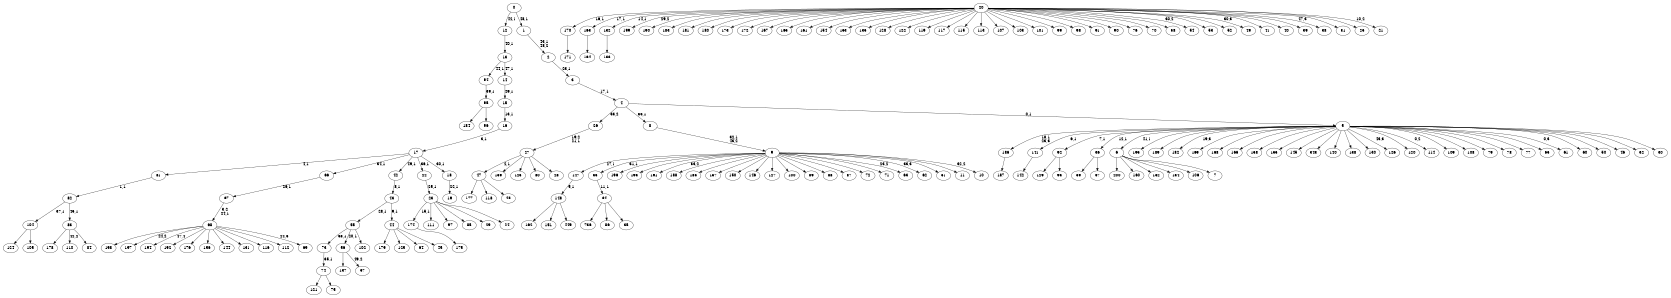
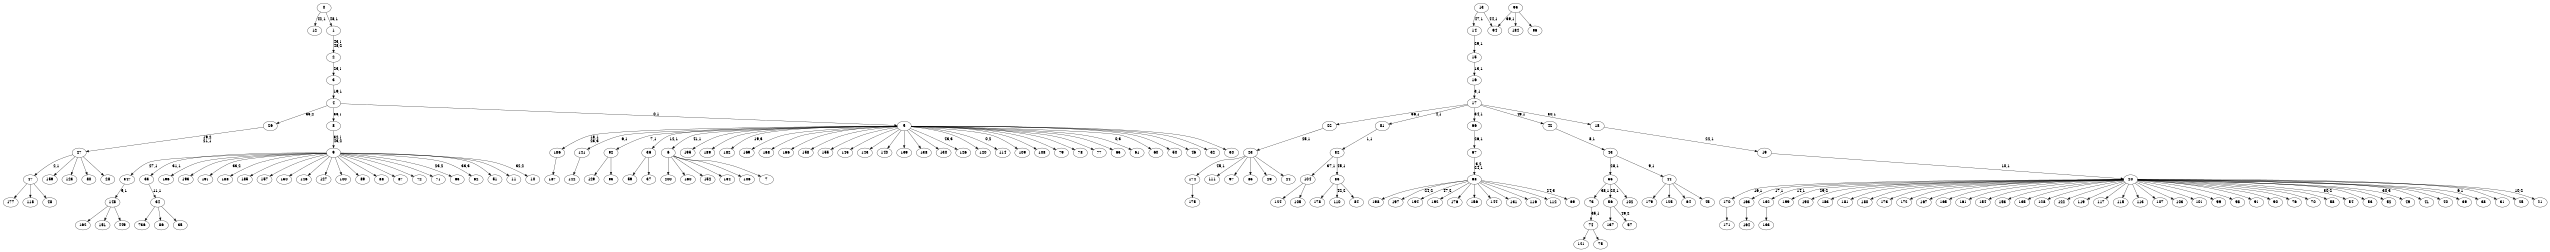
(1302, 19) -> (2460, 191)
(505, 43) -> none
(486, 90) -> (1506, 18)
(604, 92) -> (338, 92)
none -> (904, 153)
(1313, 153) -> (865, 153)
none -> (1946, 166)
(576, 176) -> (127, 180)
(426, 212) -> (1221, 166)
(181, 237) -> (1447, 191)
